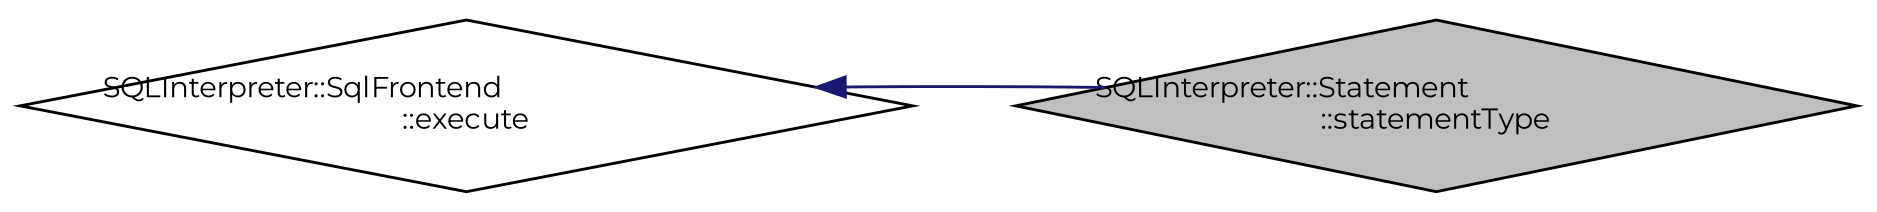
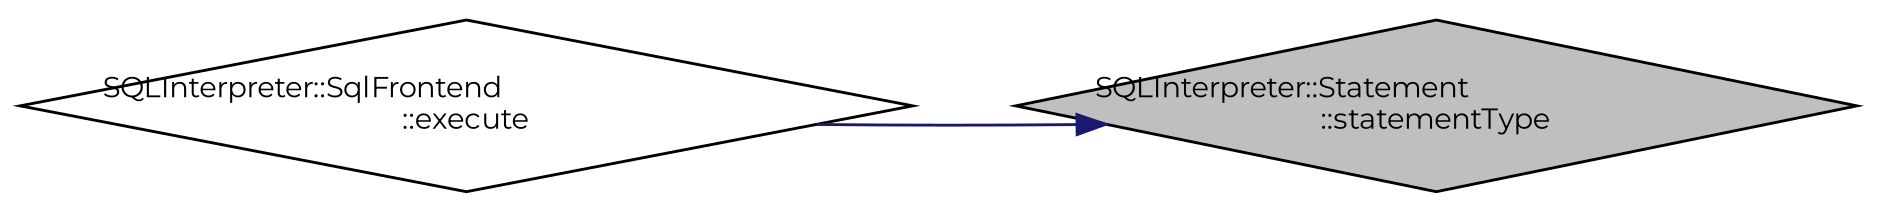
(976, 87) -> (947, 125)
